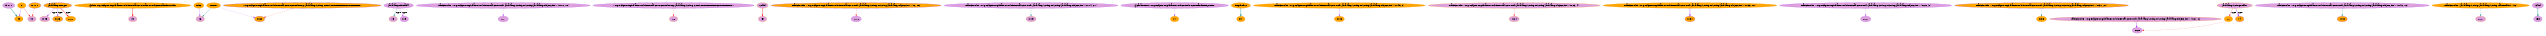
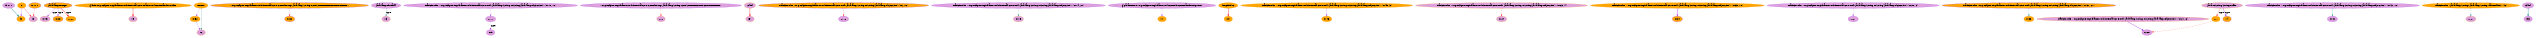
(2235, 5) -> (2222, 5)
(1241, 11) -> (1228, 11)
(236, 12) -> (198, 11)
(401, 12) -> (491, 25)
(2342, 19) -> (2332, 19)
